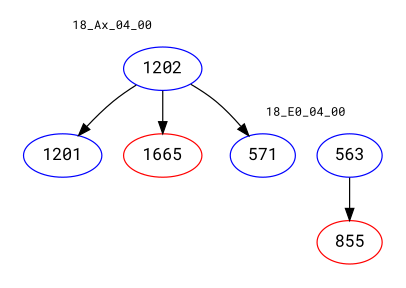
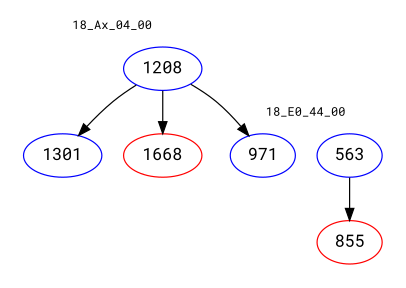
(163, 69) -> (163, 69)
(306, 113) -> (306, 113)
(63, 156) -> (63, 156)
(163, 156) -> (163, 156)
(263, 156) -> (263, 156)
